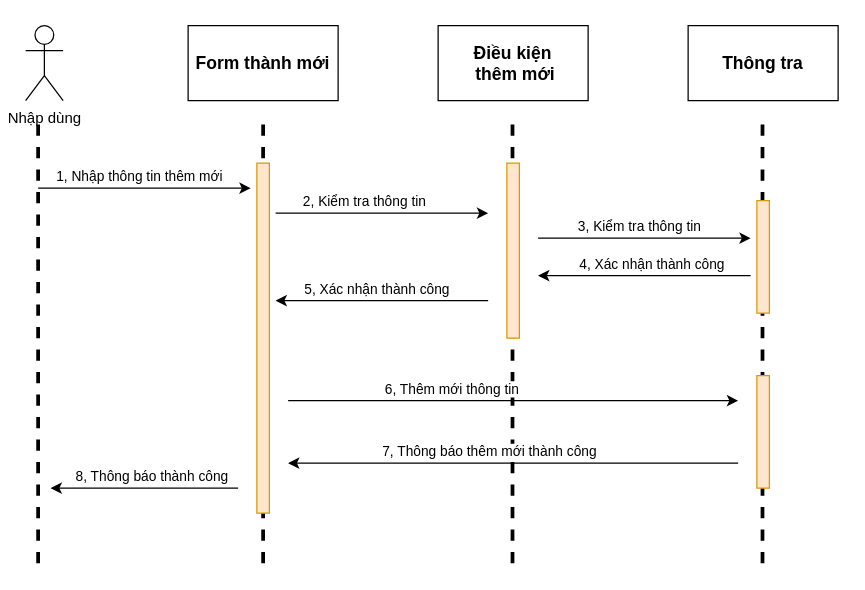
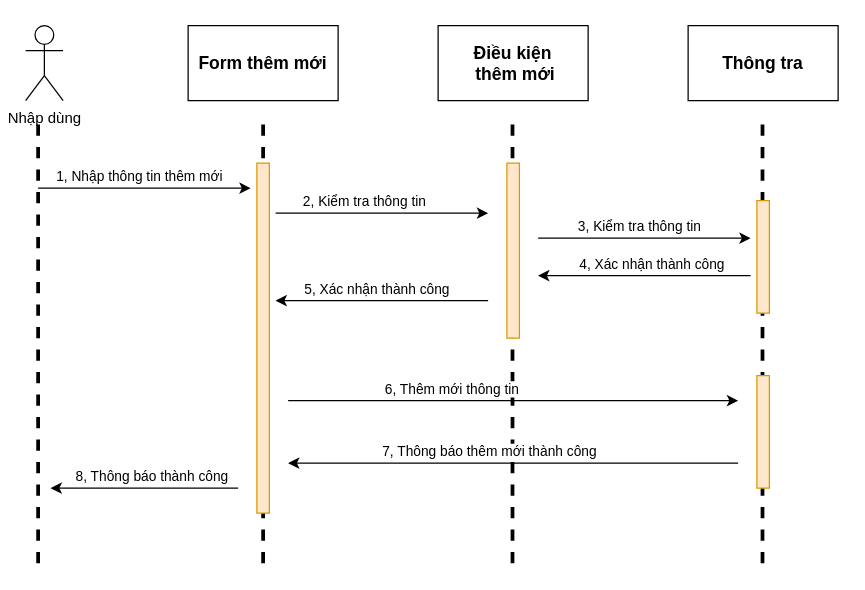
(263, 63) -> (263, 63)
